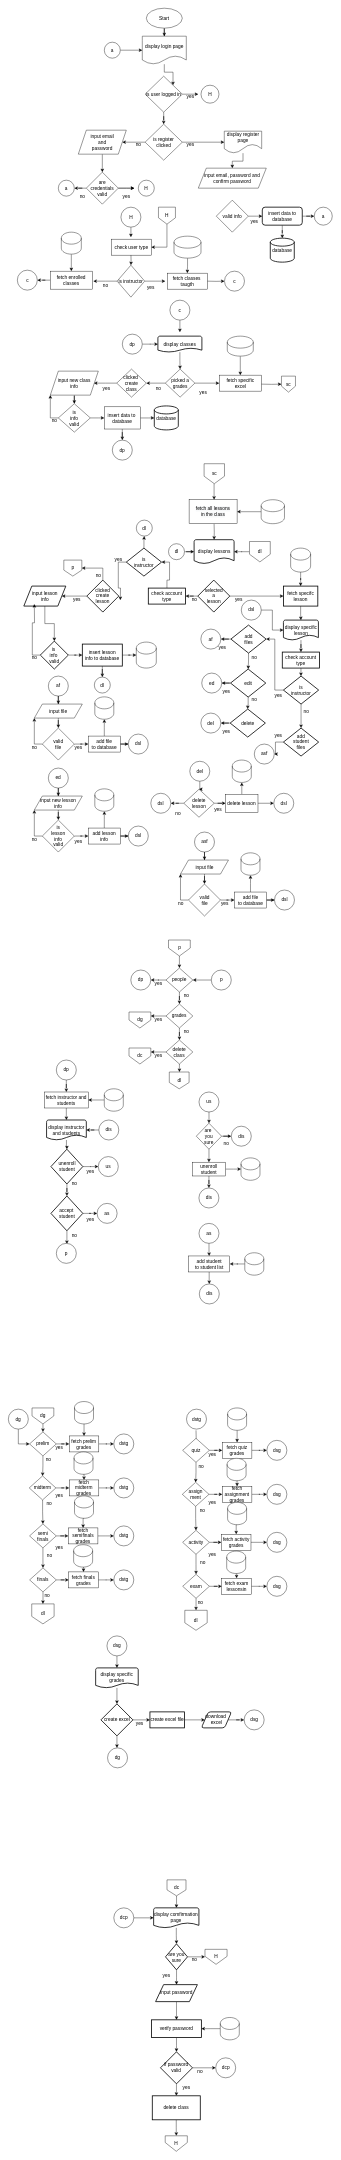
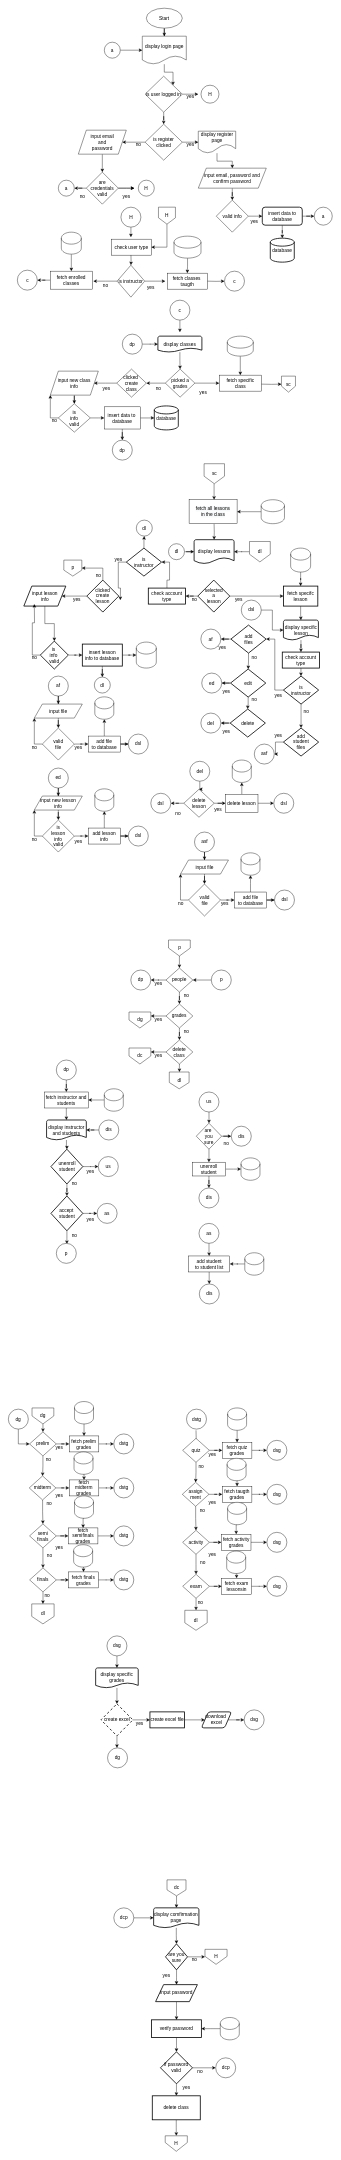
(243, 142) -> (217, 142)
none -> (232, 195)
(240, 383) -> (240, 383)
(237, 1495) -> (237, 1495)
(117, 1720) -> (117, 1720)
